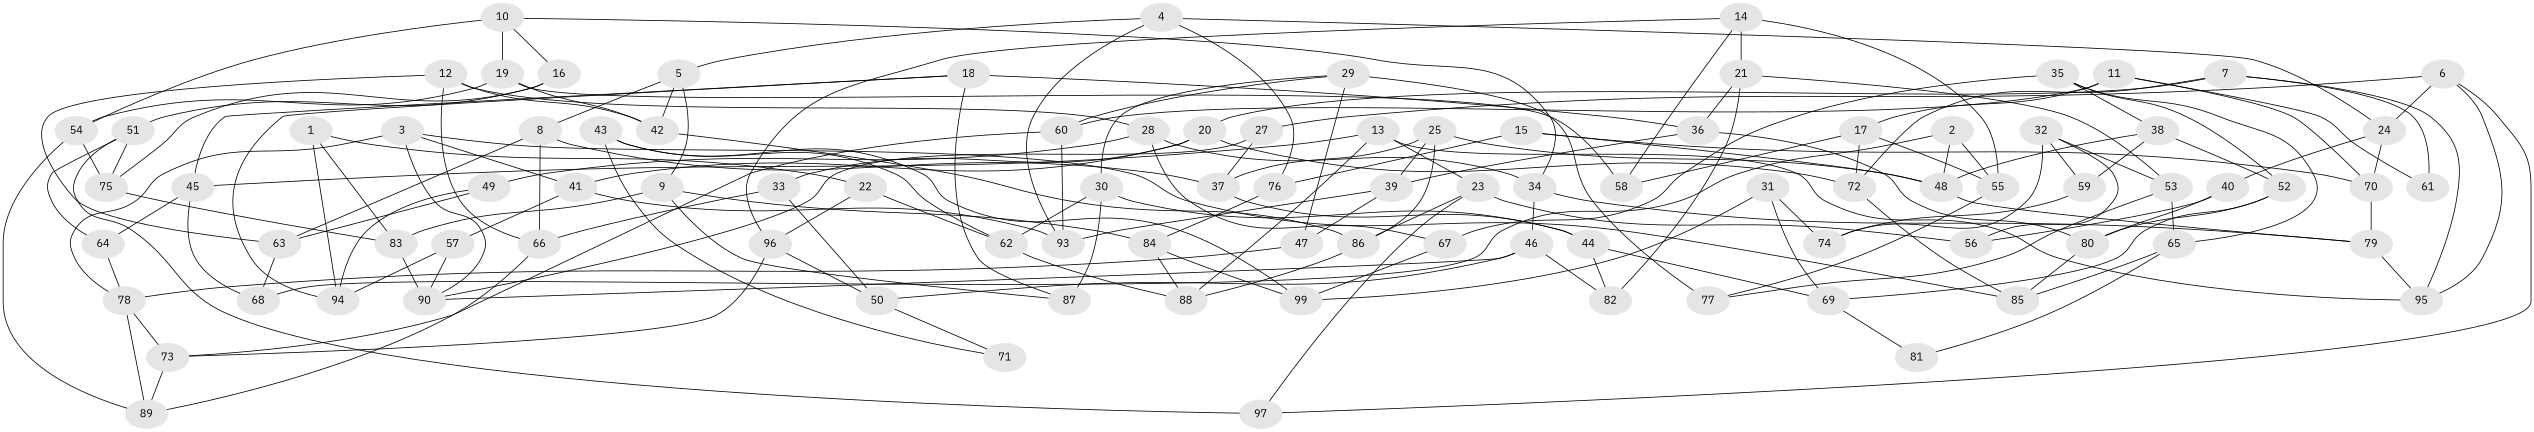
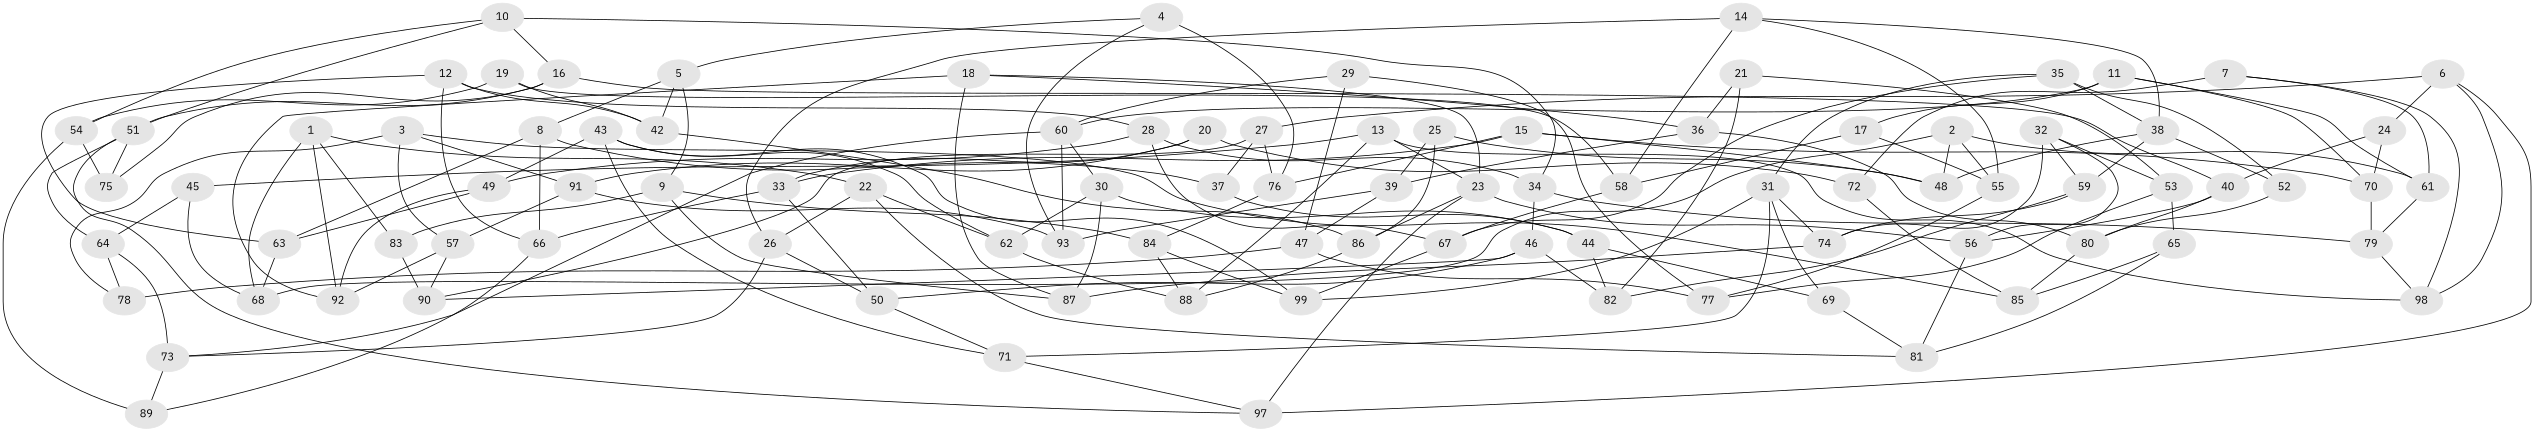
(1784, 36) -> none
(502, 46) -> (315, 69)
(1741, 46) -> (1984, 32)
(1191, 91) -> (1082, 159)
(1712, 92) -> none
none -> (1443, 94)
(553, 97) -> (1259, 85)
(2276, 137) -> (1831, 117)
none -> (2193, 152)
(1327, 159) -> none
(1858, 159) -> none
none -> (1185, 160)
none -> (535, 164)
none -> (1270, 165)
(576, 187) -> (576, 187)
none -> (259, 210)
(458, 214) -> (403, 196)
none -> (1528, 214)
(2074, 216) -> (2400, 216)
(250, 218) -> none
(770, 244) -> (770, 244)
none -> (1895, 246)
none -> (1500, 265)
(2068, 273) -> none
none -> (1493, 279)
(338, 301) -> (338, 301)
none -> (1944, 301)
(2422, 301) -> (2422, 301)
(146, 329) -> (154, 289)
none -> (1340, 340)
none -> (1485, 340)
(135, 358) -> none
none -> (1133, 386)
